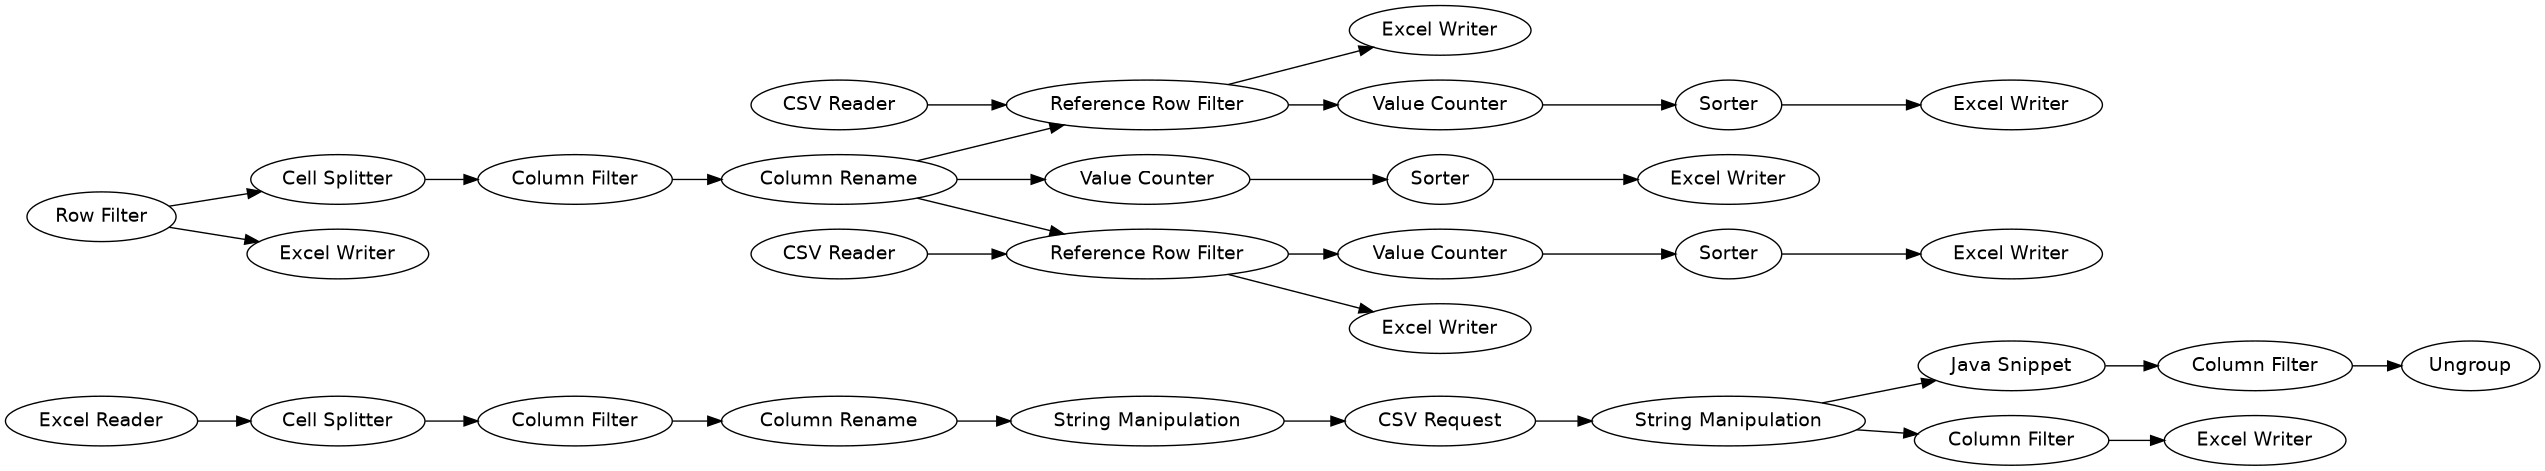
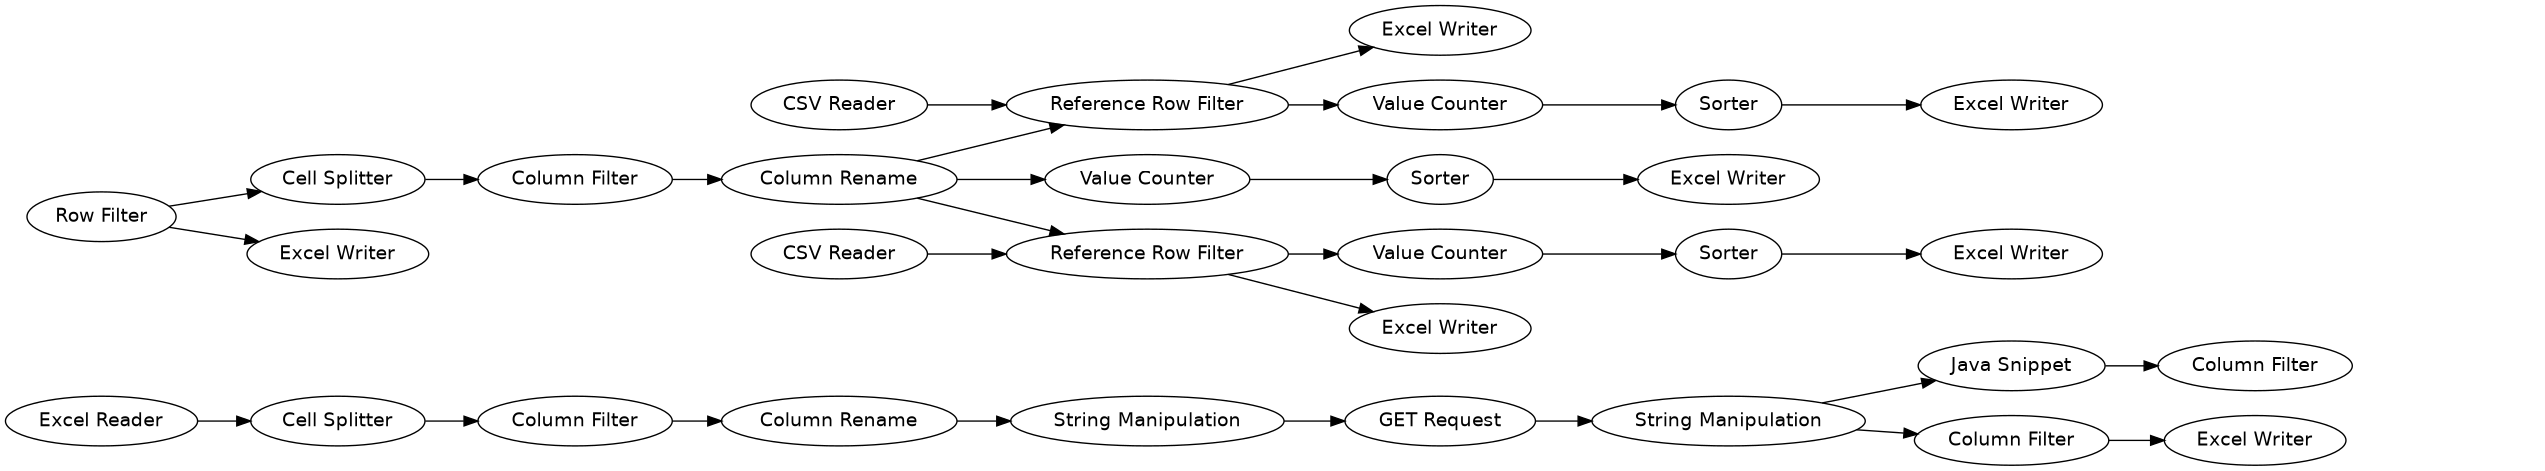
(2471, 366) -> none
(1440, 421) -> (1440, 421)
